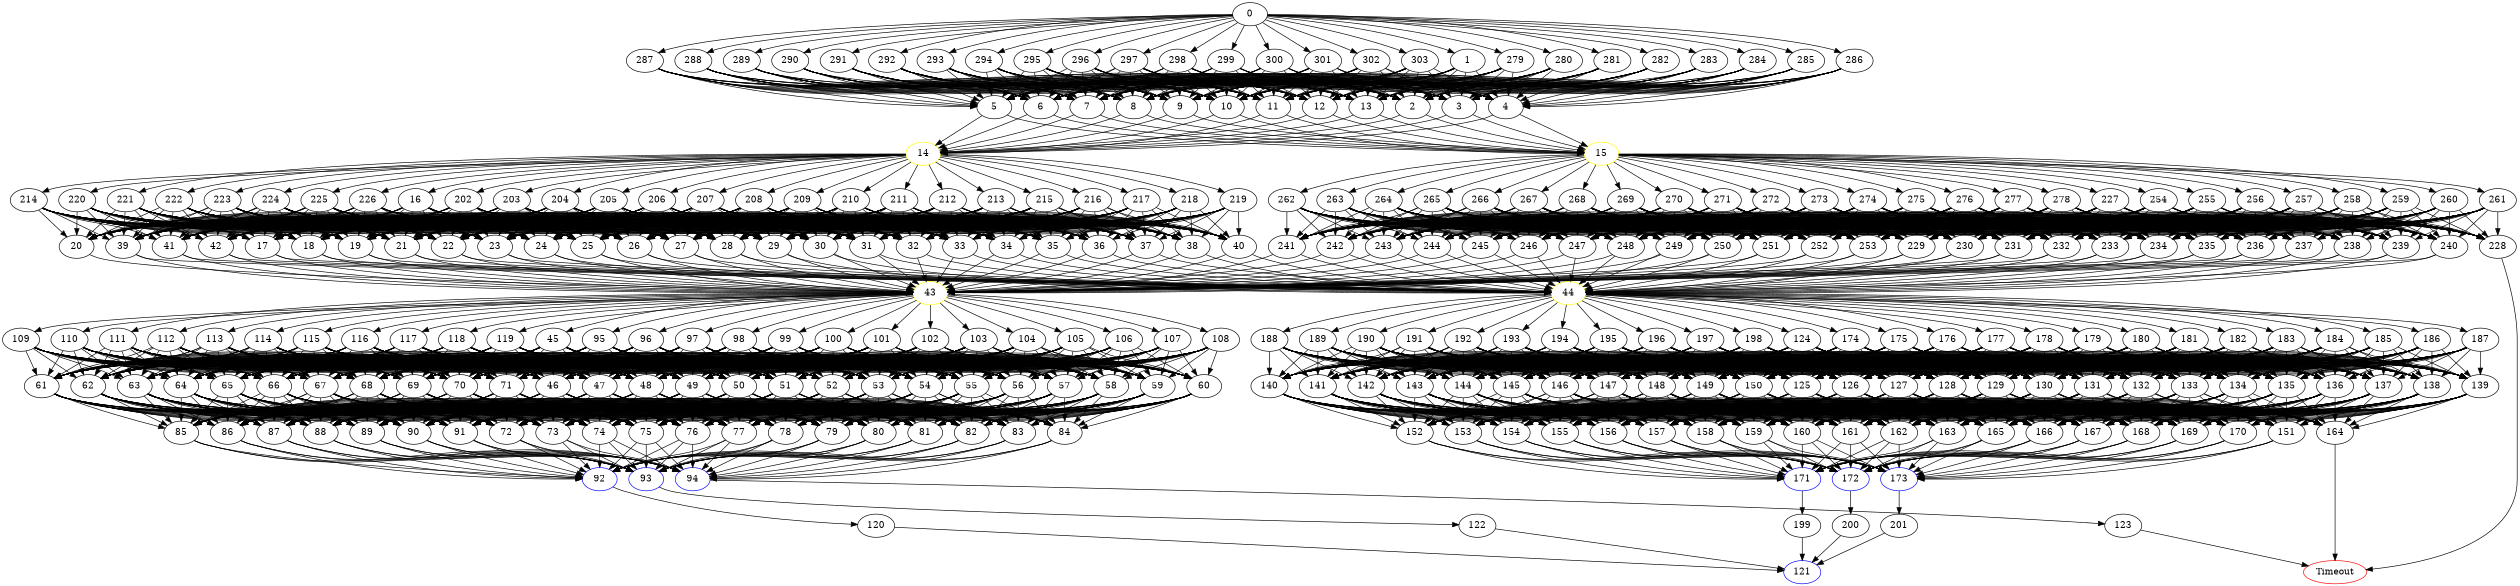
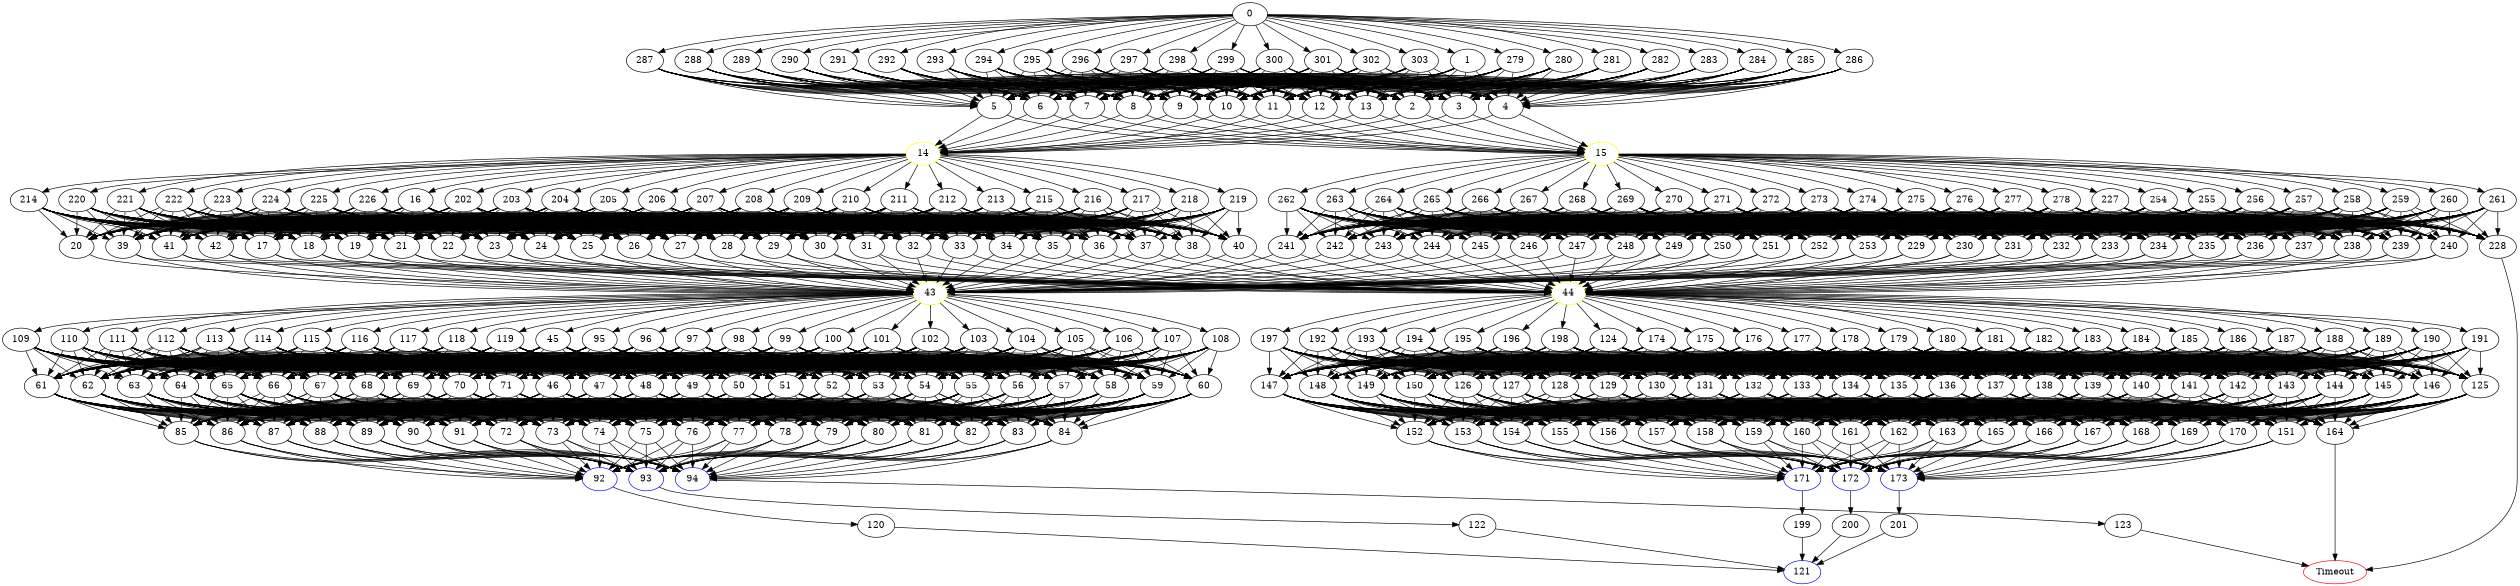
(1751, 362) -> none
